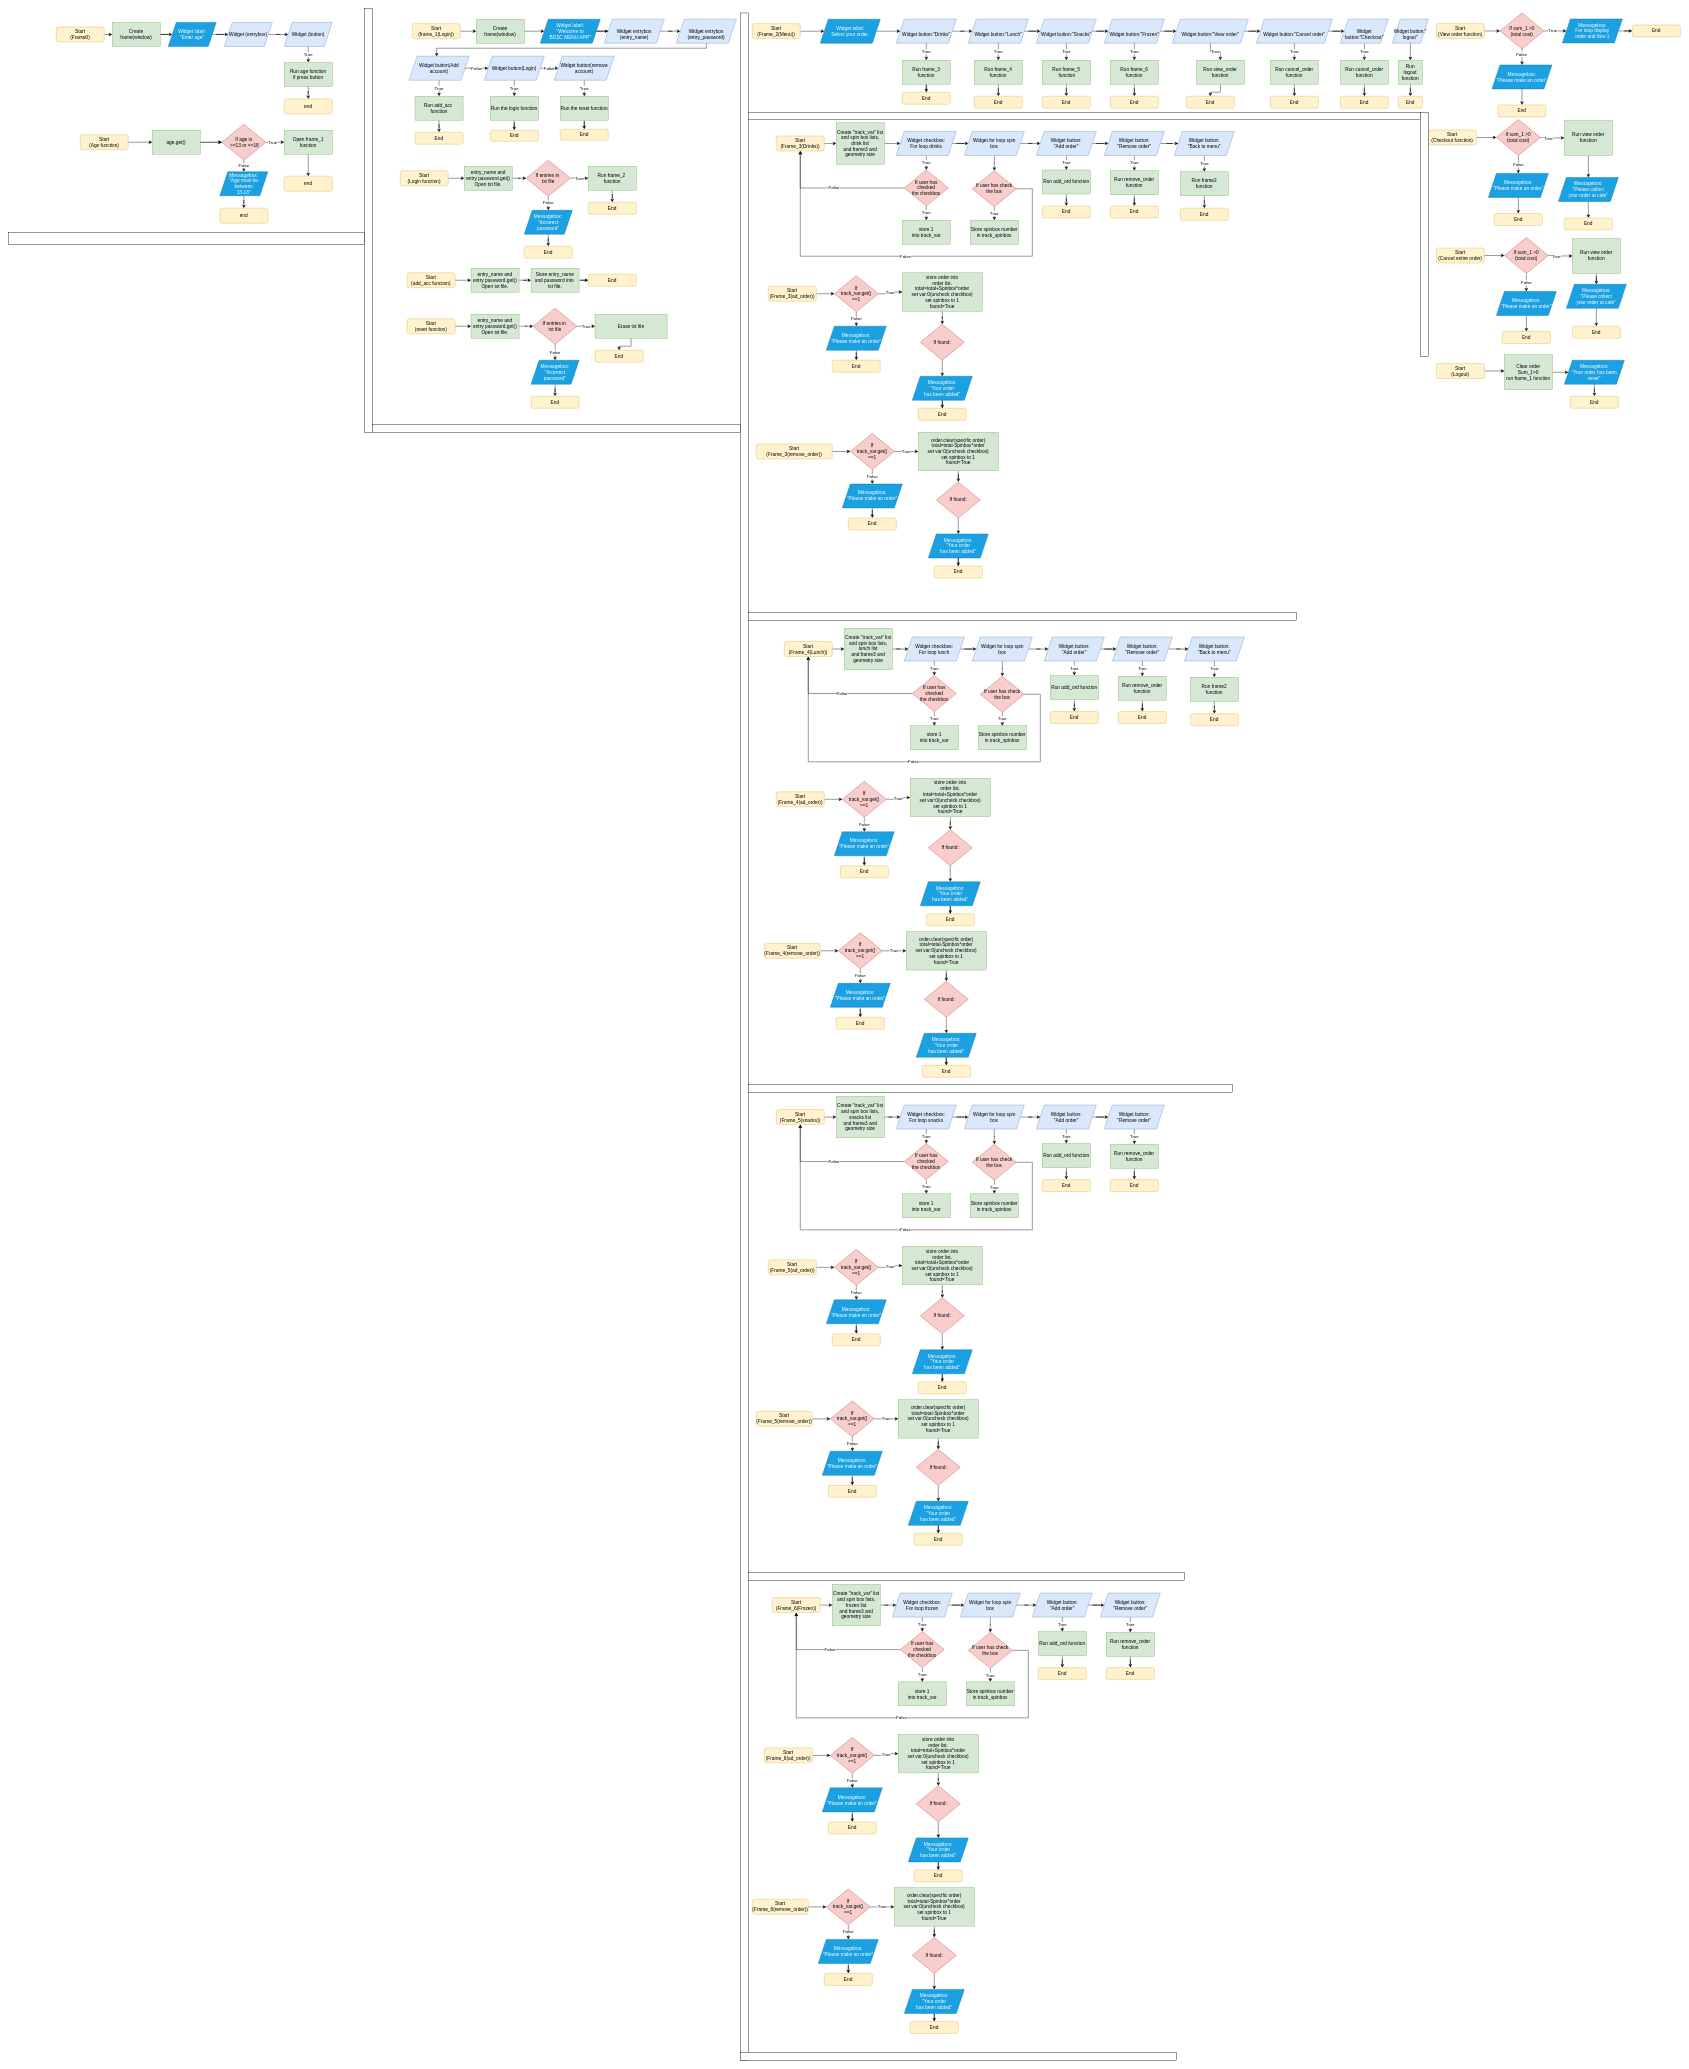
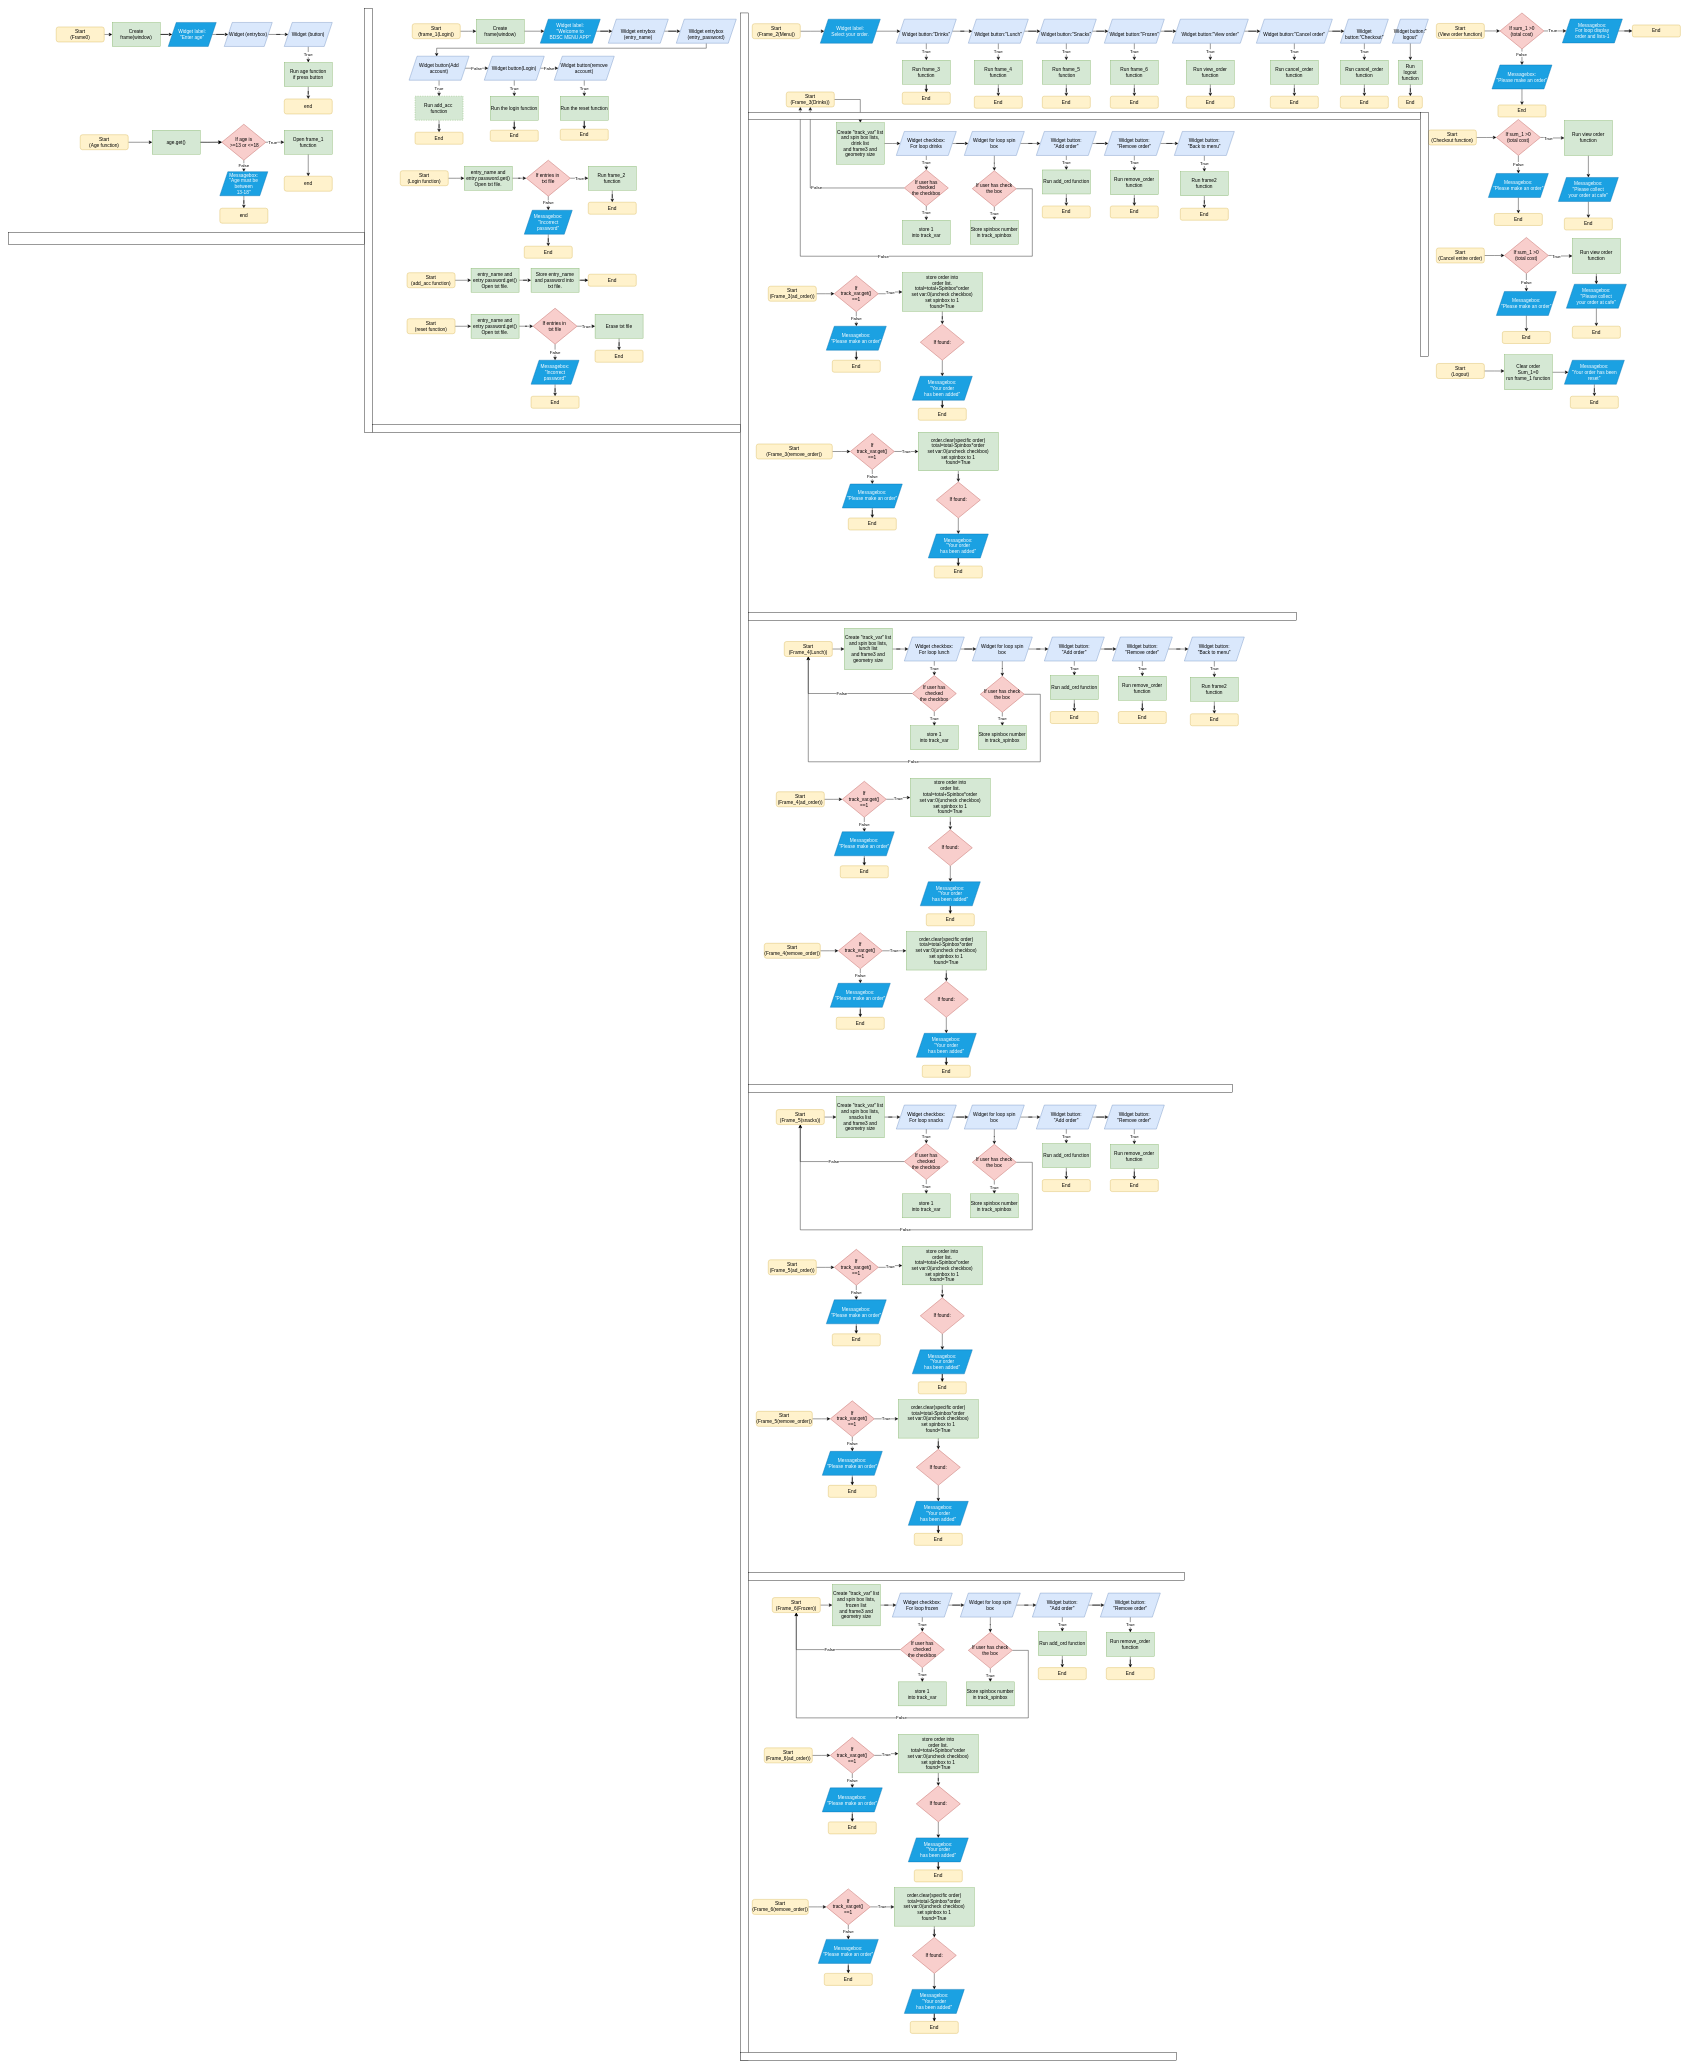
(634, 31) -> (638, 31)
(1220, 72) -> (1210, 72)
(439, 108) -> (439, 108)
(800, 143) -> (810, 99)
(631, 326) -> (619, 326)
